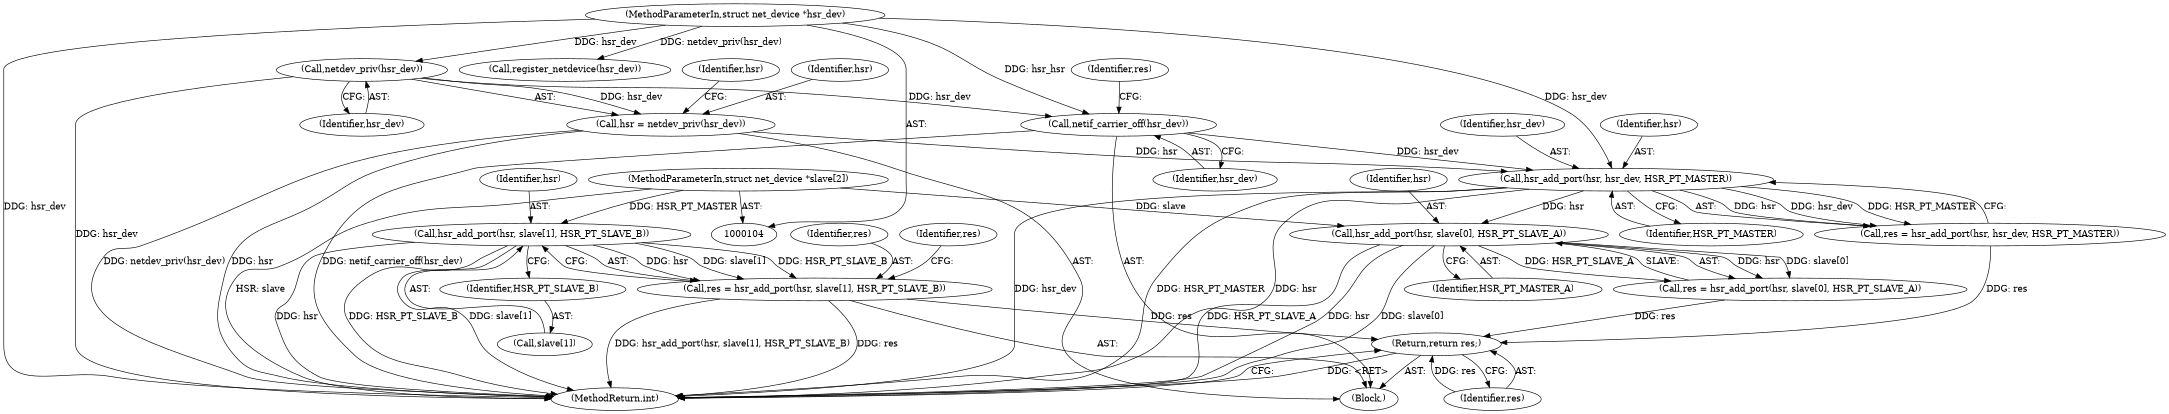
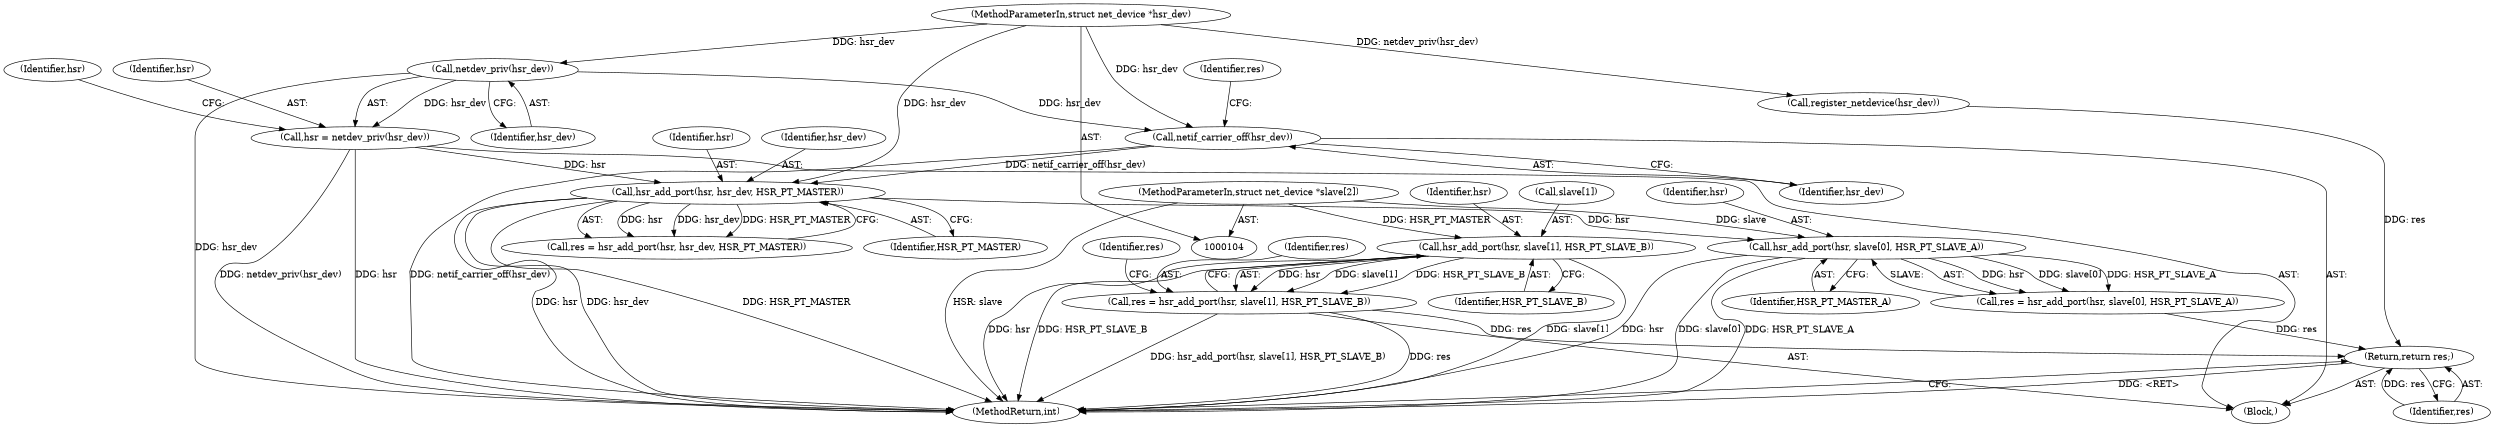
(1035, 70) -> (1147, 70)
(1428, 152) -> (1076, 166)
(4, 190) -> none
(552, 313) -> (1528, 278)
(1771, 332) -> (2270, 126)
